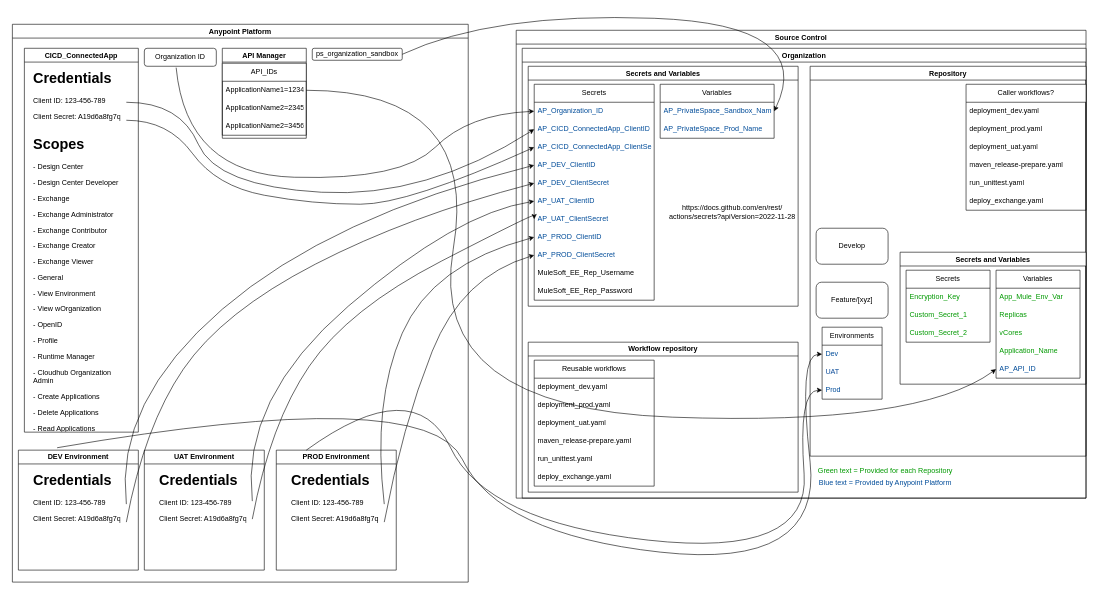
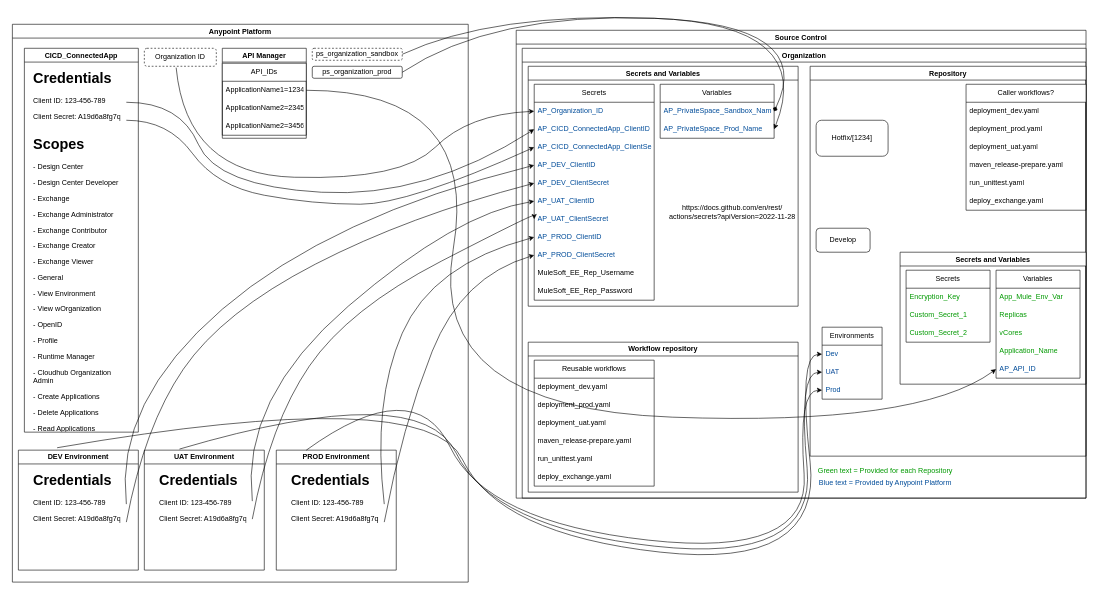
none -> (488, 34)
(357, 54) -> (357, 54)
(180, 57) -> (180, 57)
none -> (357, 72)
(777, 105) -> (780, 98)
none -> (852, 138)
(852, 246) -> (843, 240)
(852, 300) -> none
none -> (597, 537)
